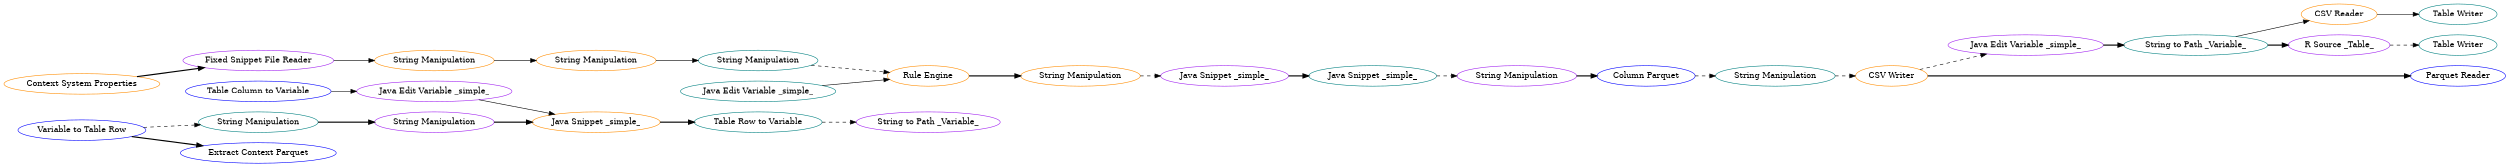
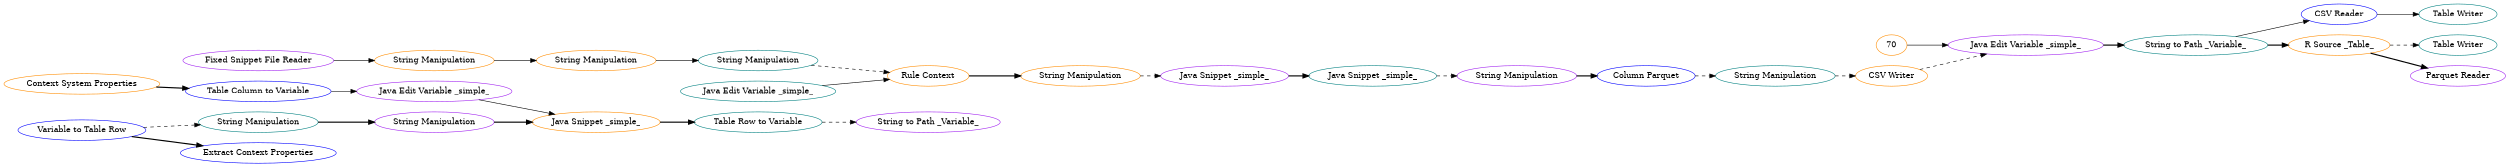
(2339, 14) -> (2339, 14)
none -> (1892, 45)
(2339, 45) -> (2339, 45)
(168, 73) -> (170, 88)
(928, 76) -> (928, 76)
(2166, 76) -> (2396, 60)
(2458, 76) -> (2458, 76)
(258, 153) -> (258, 153)
